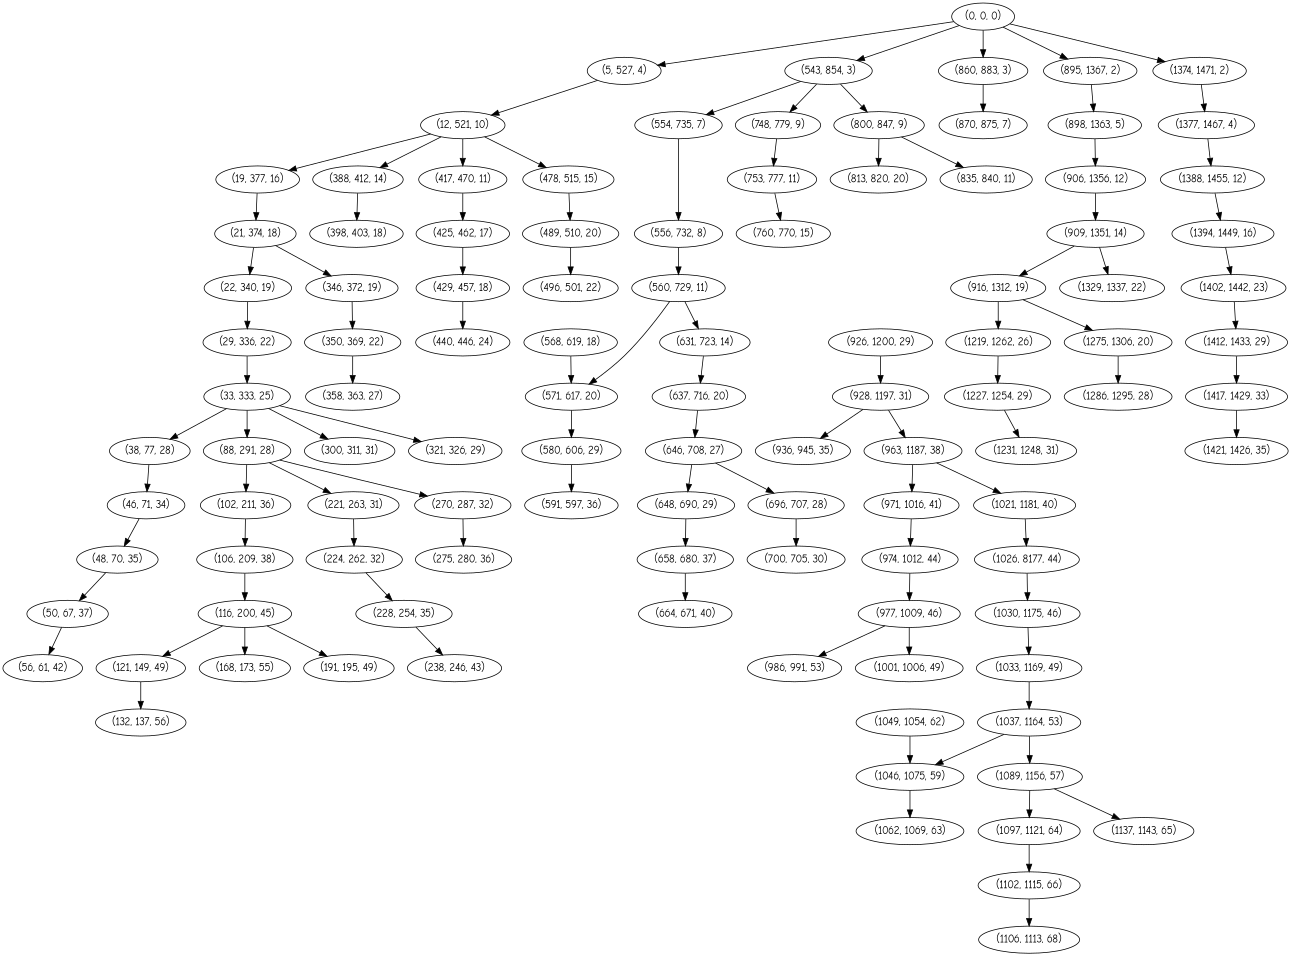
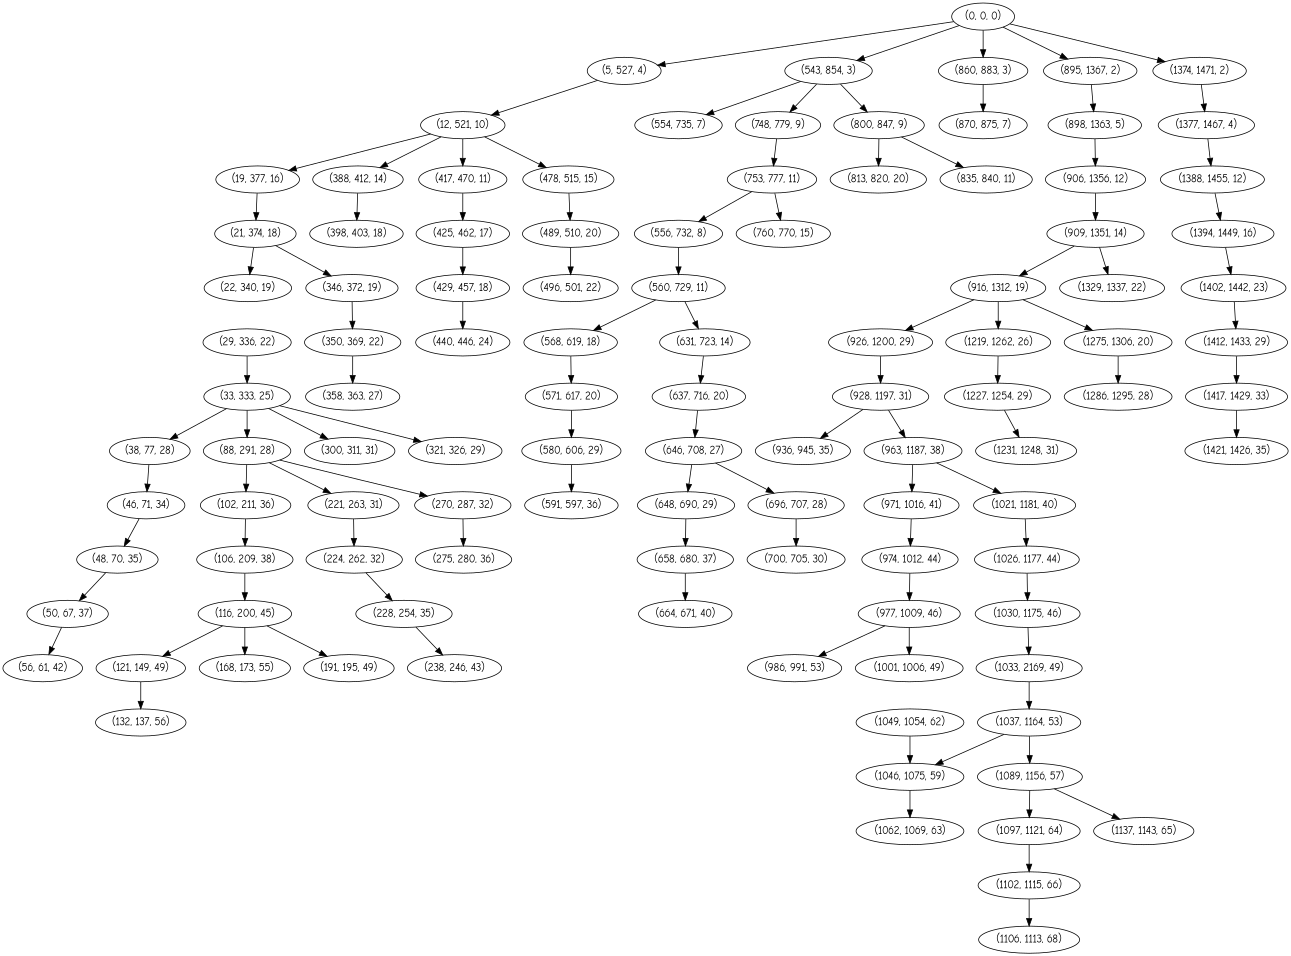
(678, 176) -> (729, 205)
(248, 312) -> none
none -> (943, 314)
(636, 344) -> (628, 314)
(1027, 560) -> (1027, 560)
(1029, 668) -> (1029, 668)
